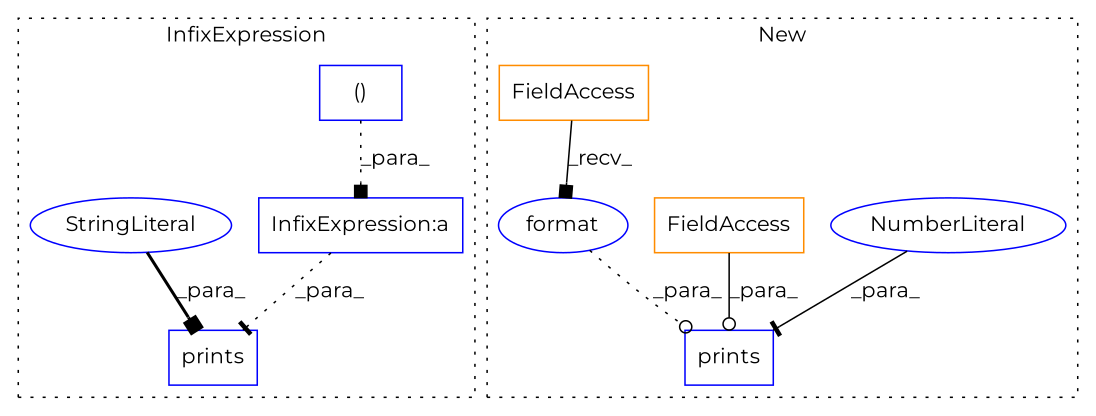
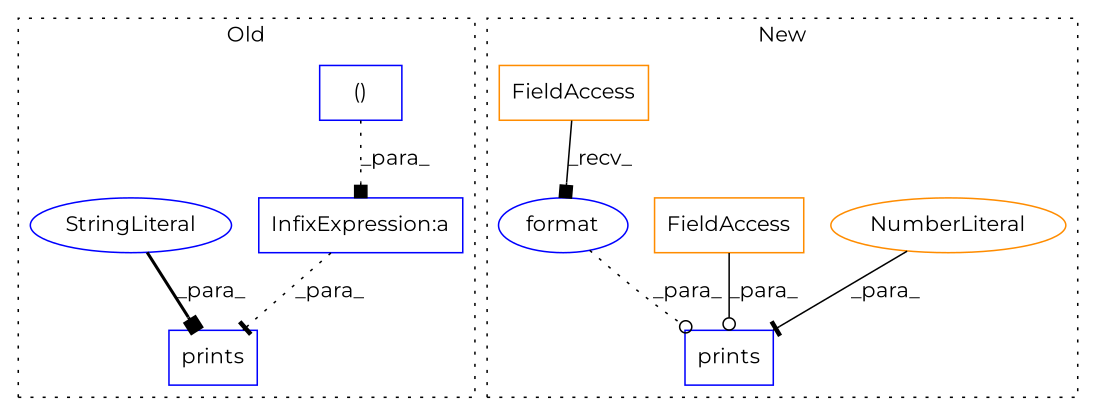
(247, 36) -> (247, 36)
(948, 225) -> (948, 225)
